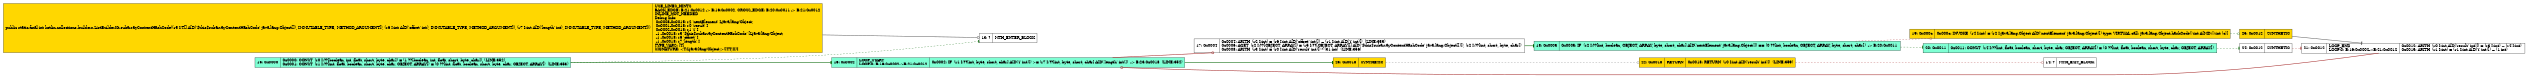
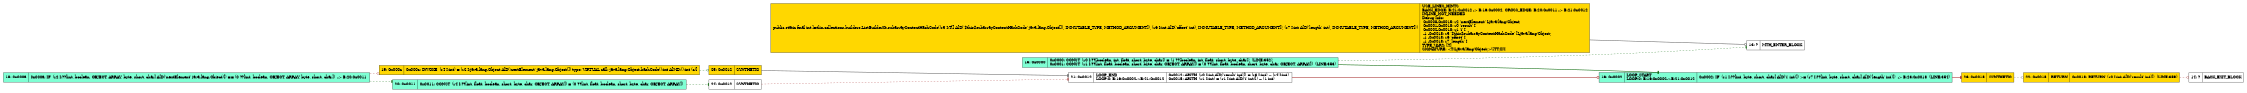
(1359, 46) -> none
(2077, 62) -> (2223, 77)
(1258, 63) -> (1956, 77)
